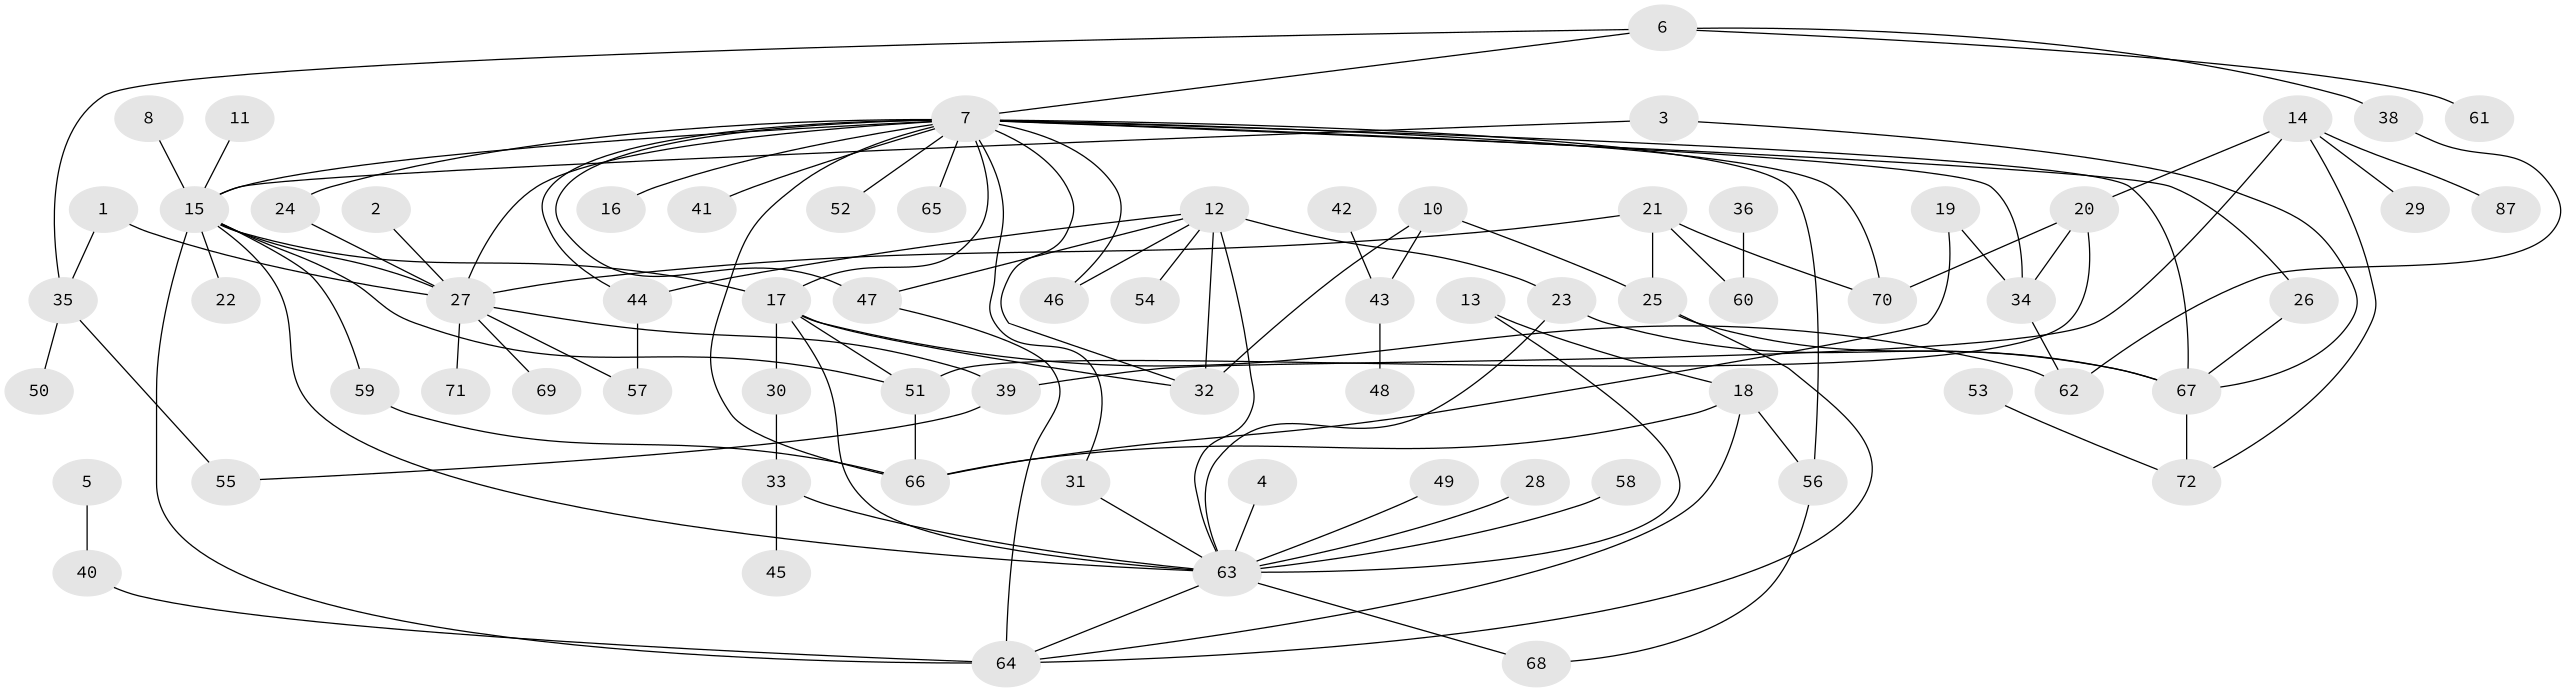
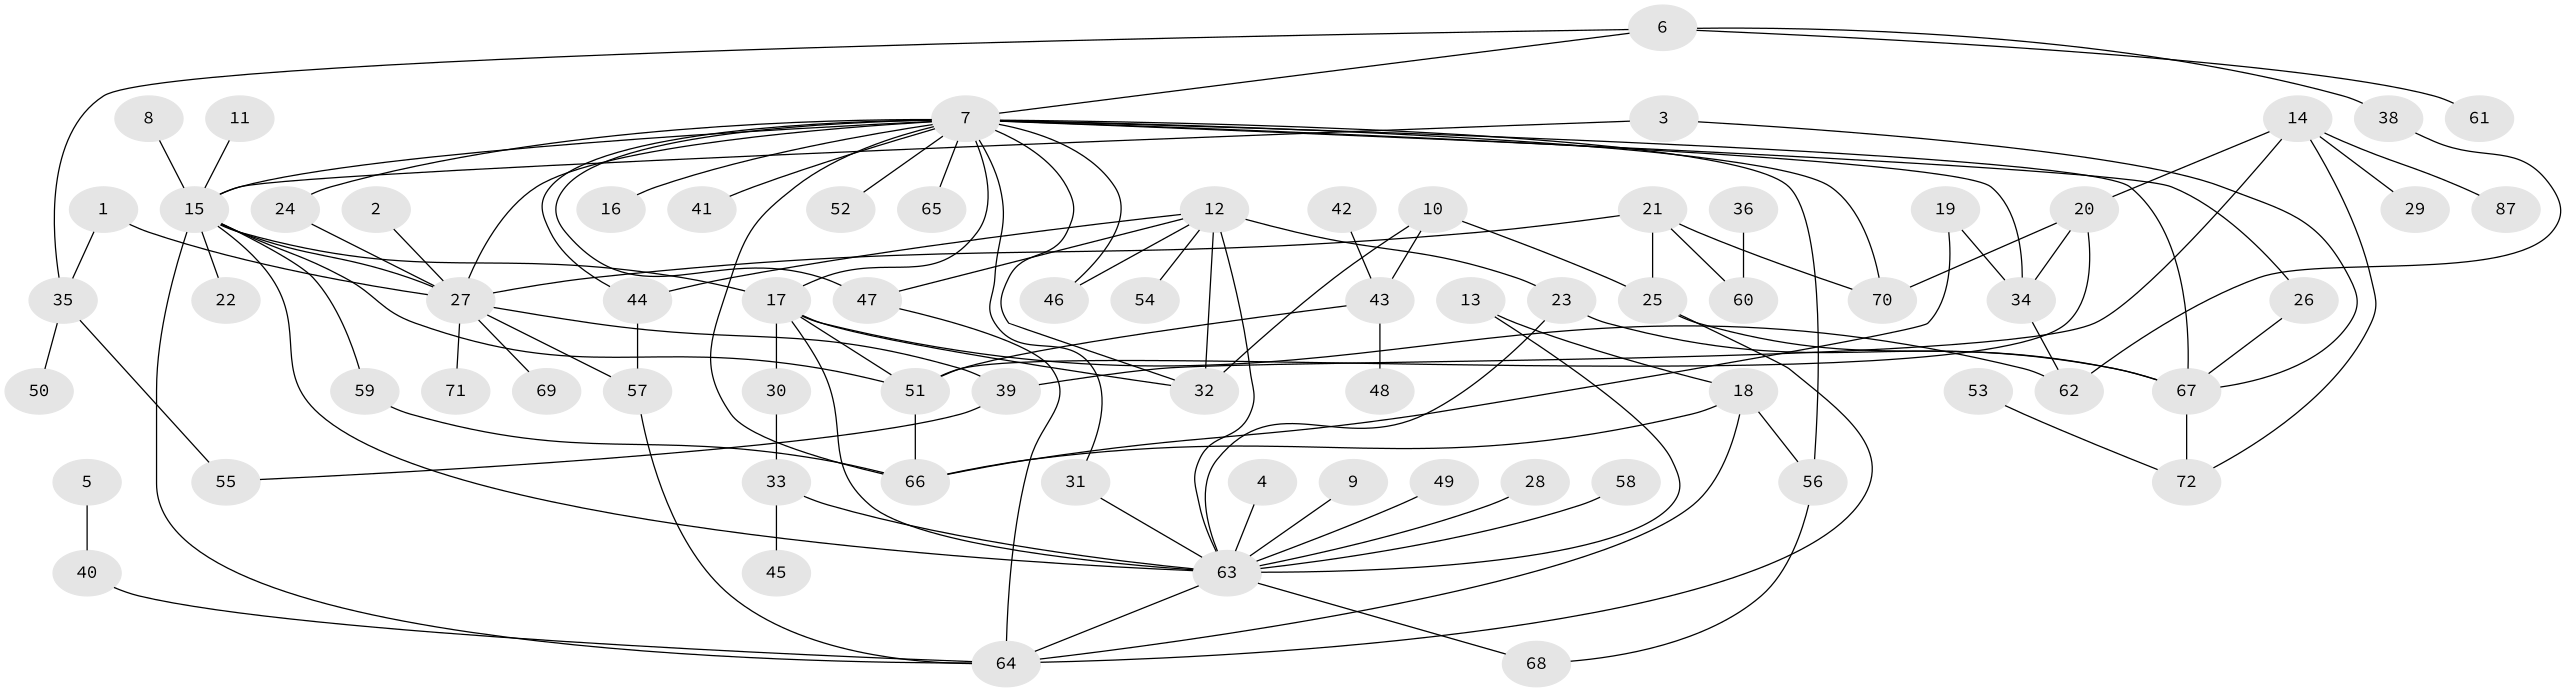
none -> (1142, 334)
none -> (1353, 482)
none -> (751, 610)
